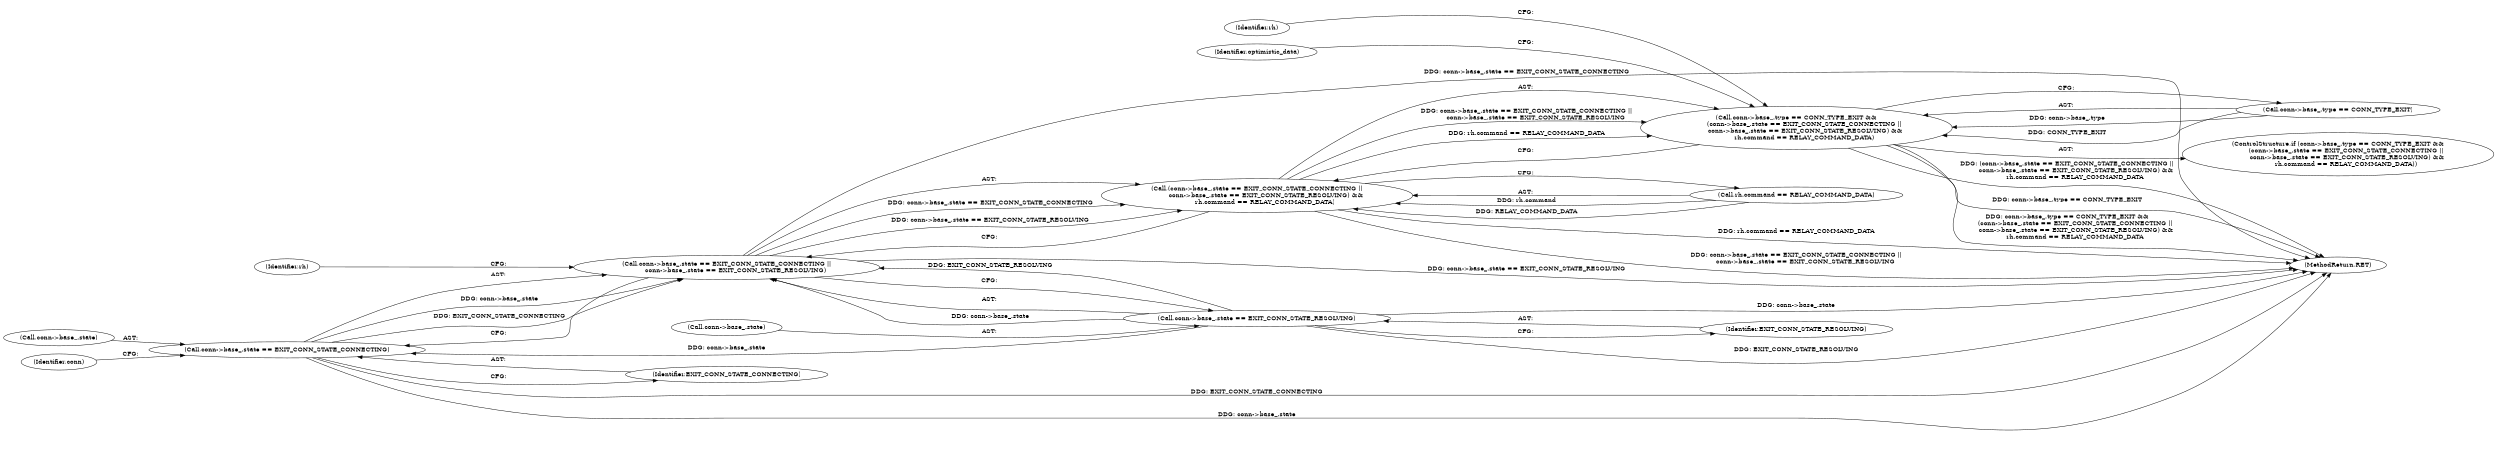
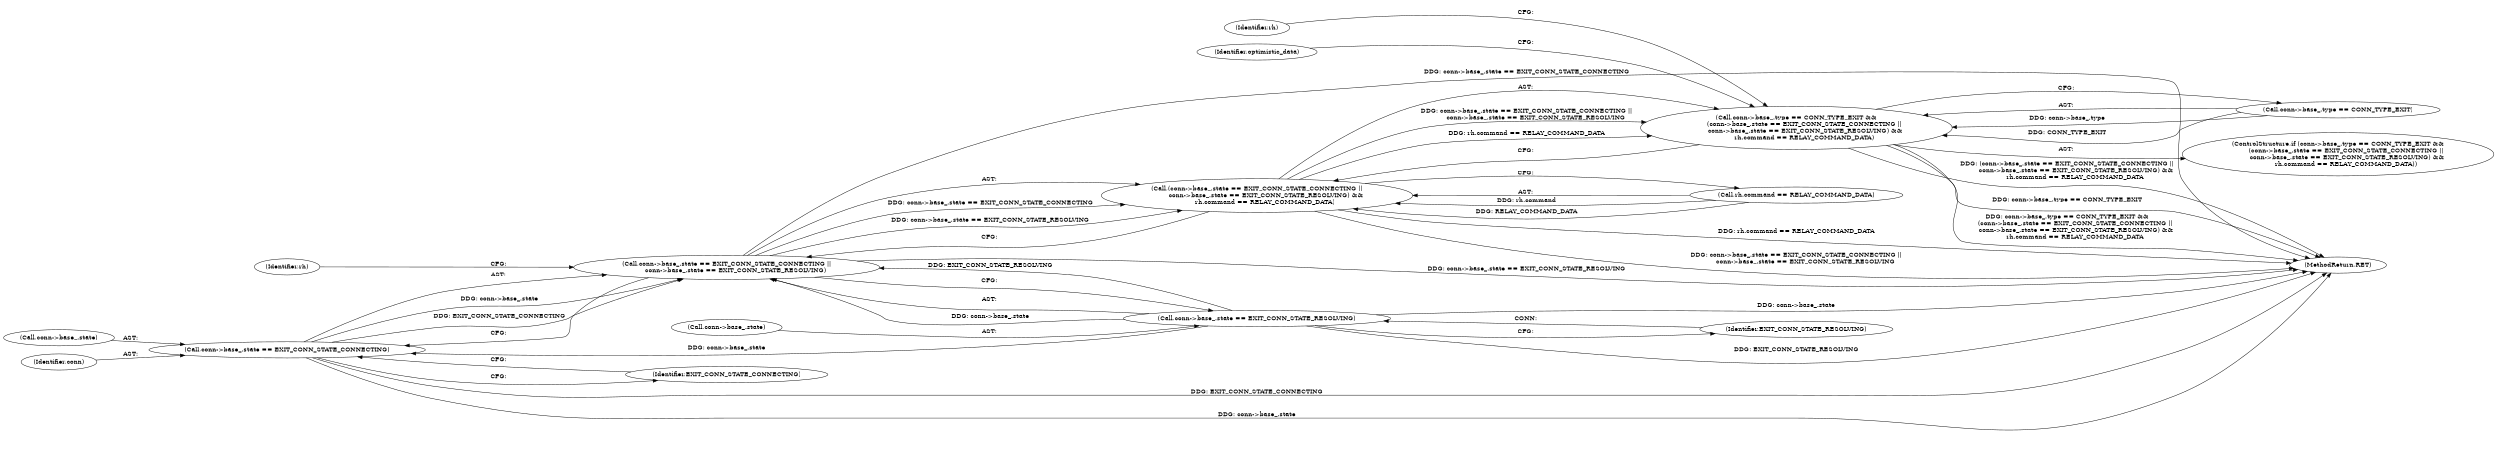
(1527, 319) -> (1527, 319)
(132, 354) -> (132, 354)
(500, 360) -> (500, 360)
